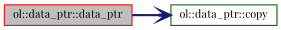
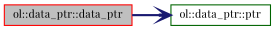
(224, 15) -> (221, 15)
